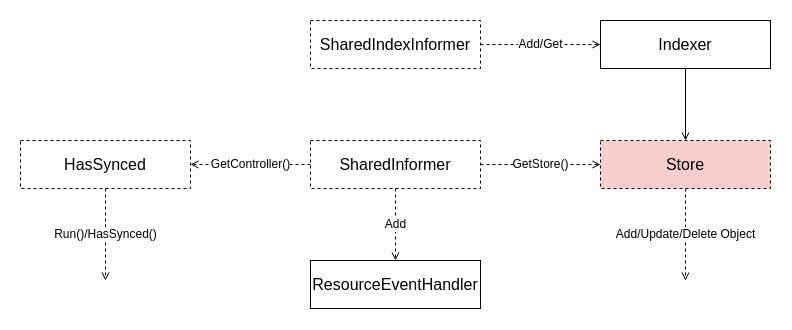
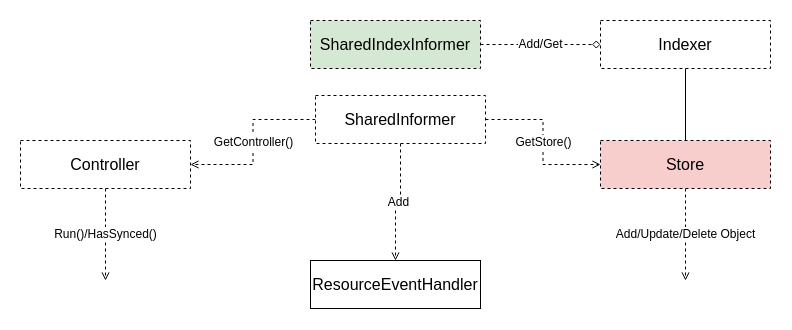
(396, 45) -> (396, 45)
(594, 45) -> (591, 45)
(686, 45) -> (686, 45)
(686, 134) -> (686, 135)
(106, 165) -> (106, 165)
(396, 165) -> (401, 120)
